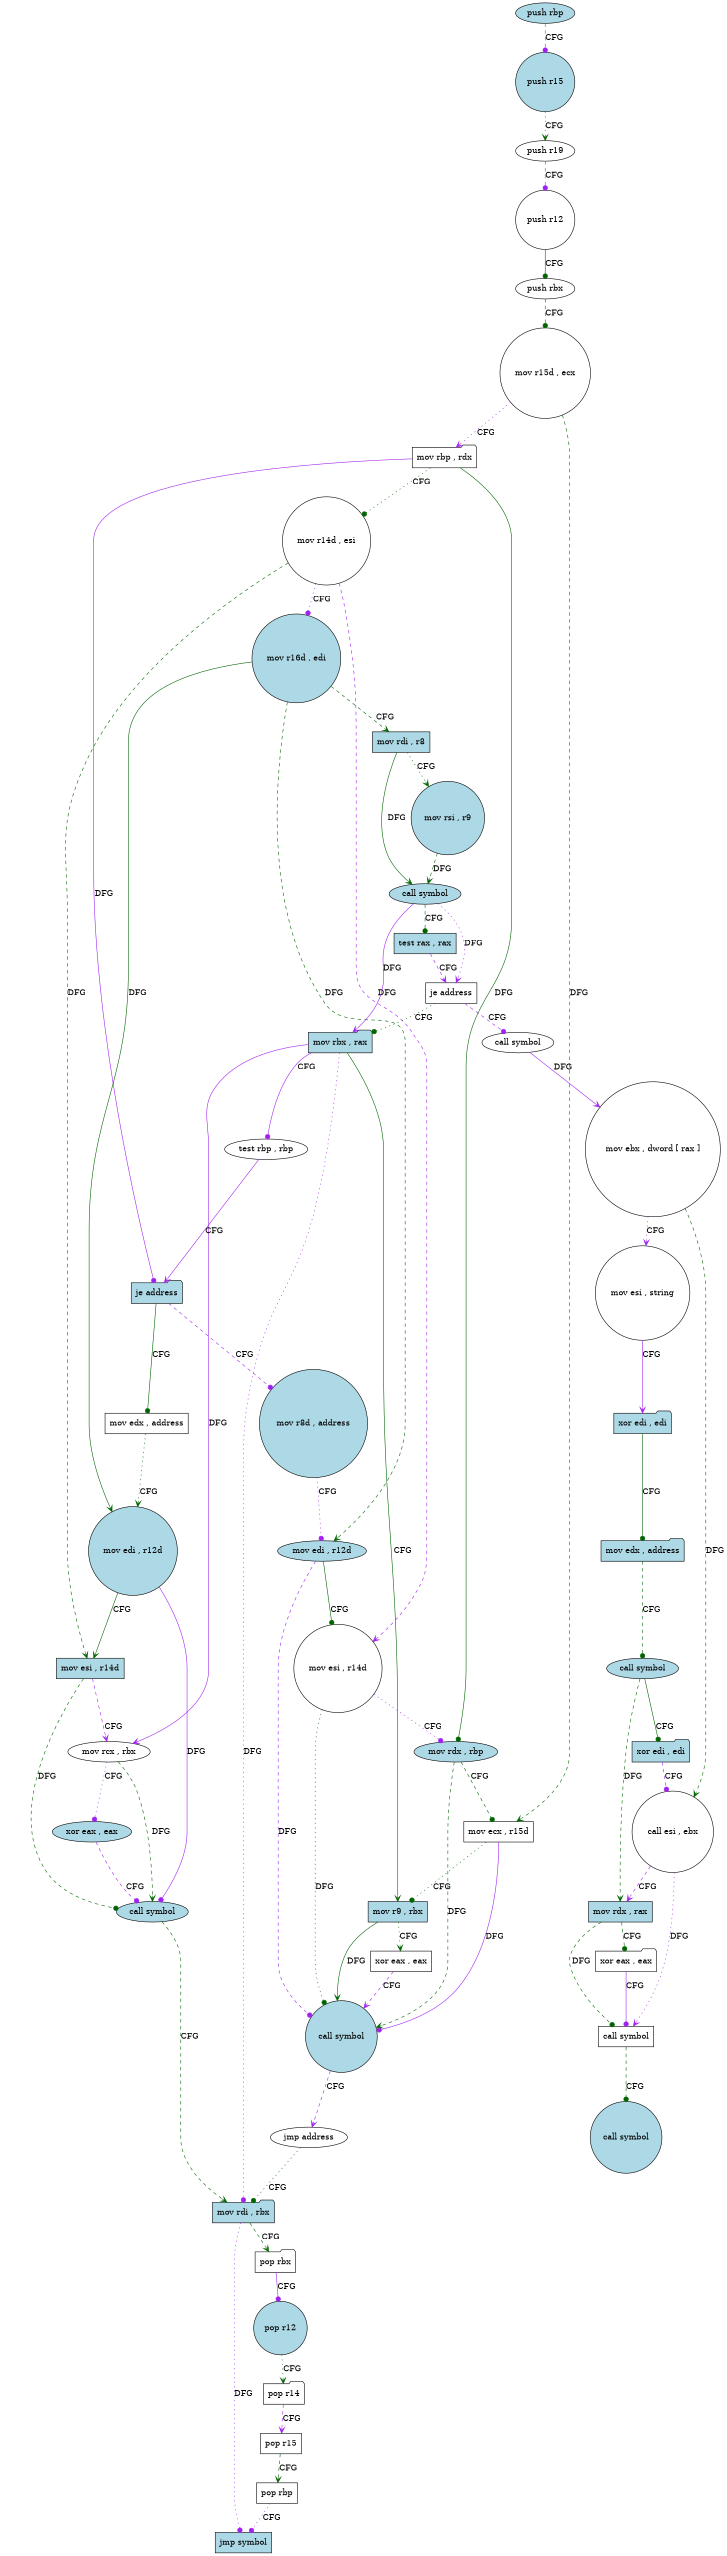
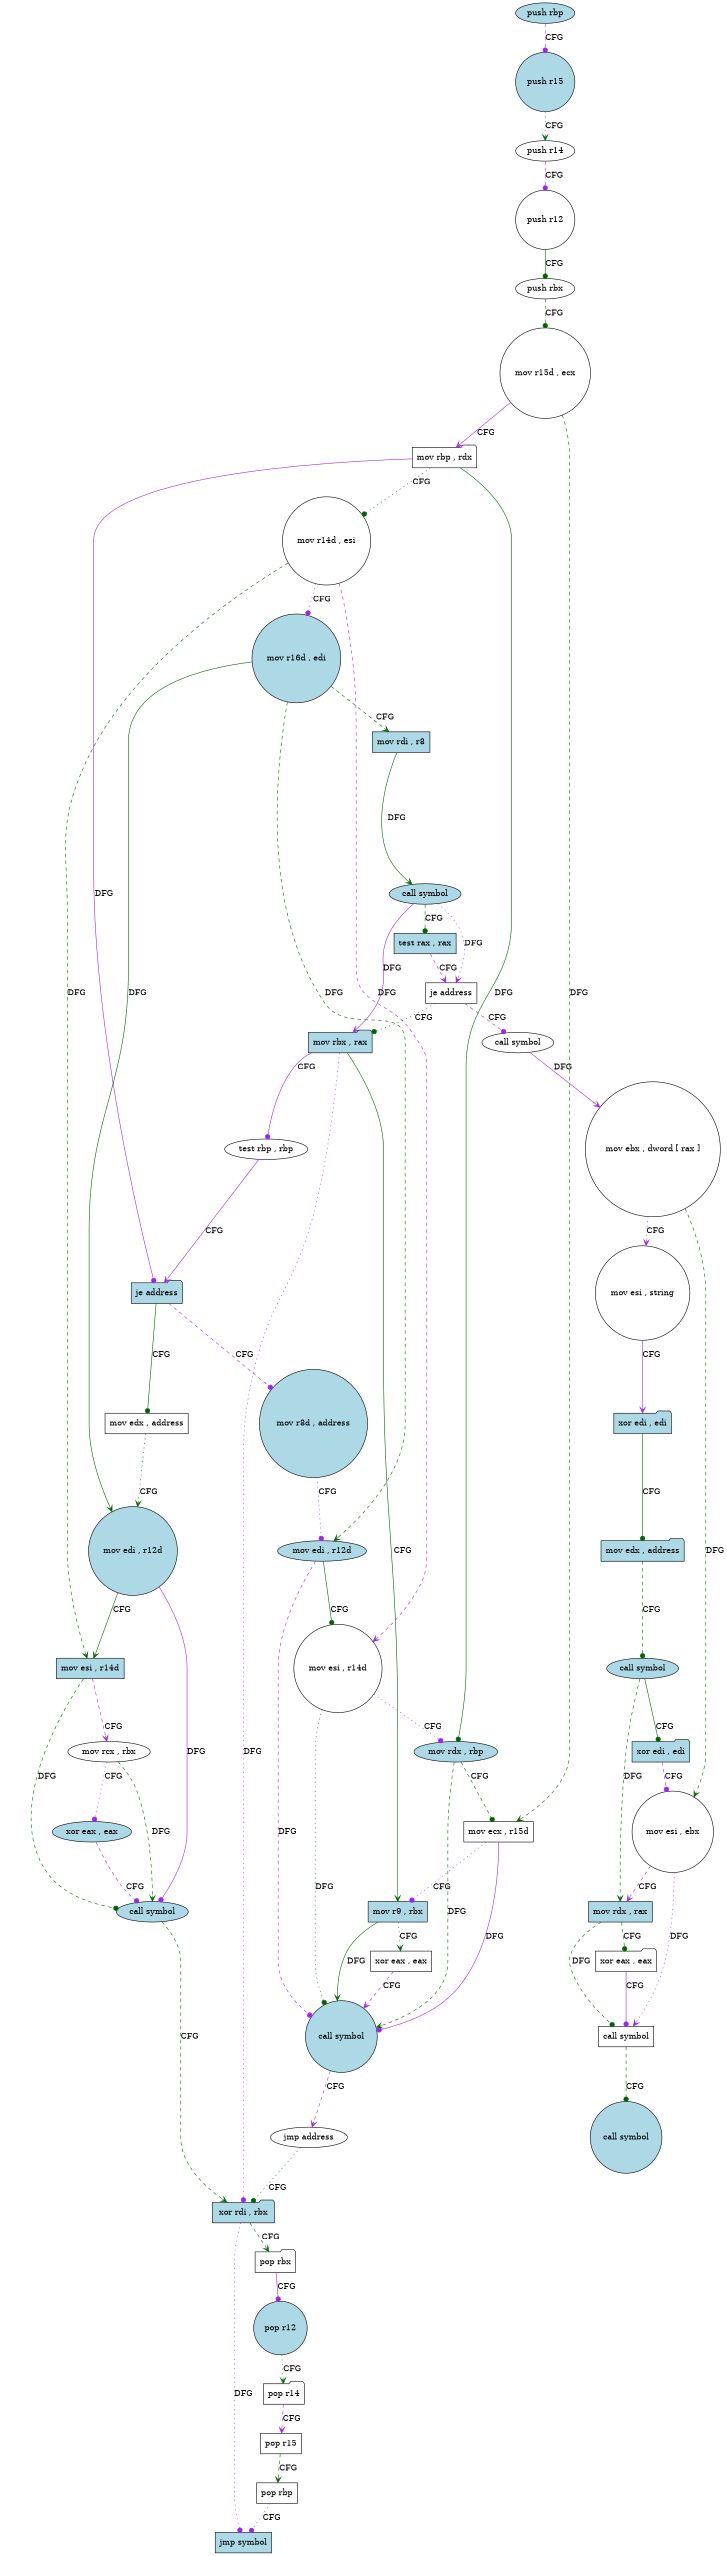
(545, 151) -> (545, 151)
(486, 423) -> (486, 423)
(448, 818) -> none
(209, 1378) -> none
(673, 1832) -> (673, 1832)
(452, 1869) -> (452, 1869)
(243, 2213) -> (243, 2213)
